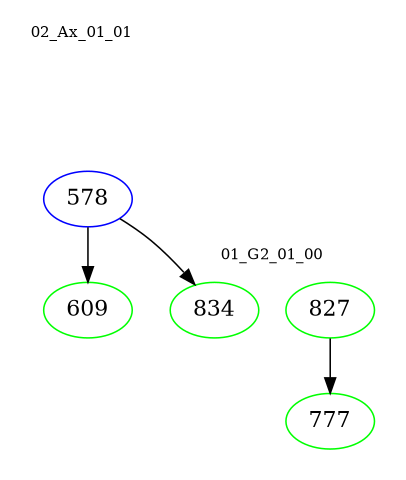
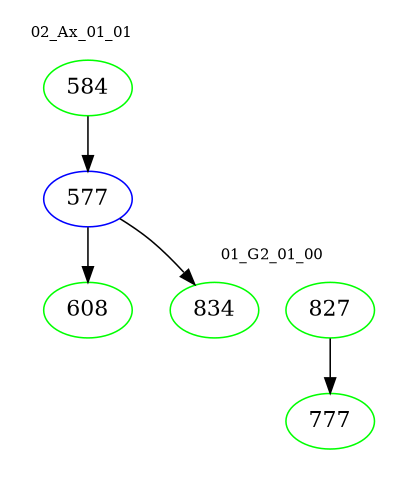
none -> (88, 88)
(88, 199) -> (88, 199)
(88, 310) -> (88, 310)
